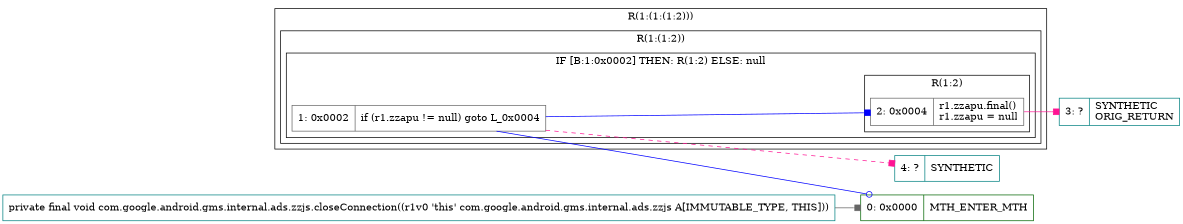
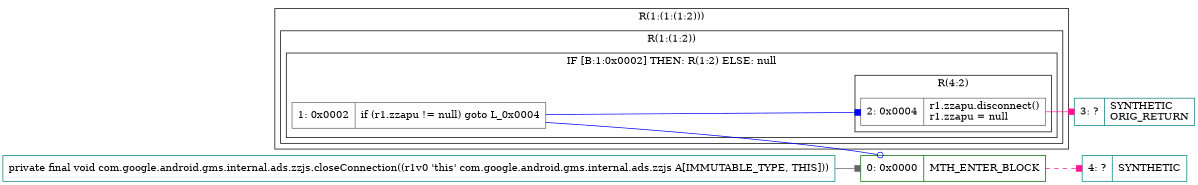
(947, 83) -> (953, 83)
(978, 106) -> (985, 106)
(793, 154) -> (1060, 168)
(979, 207) -> (985, 168)
